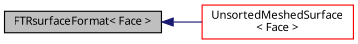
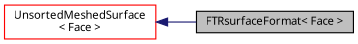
(188, 22) -> (182, 22)
